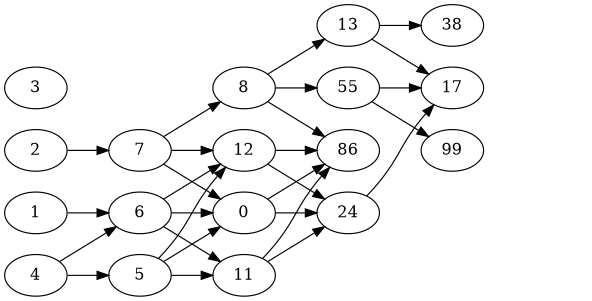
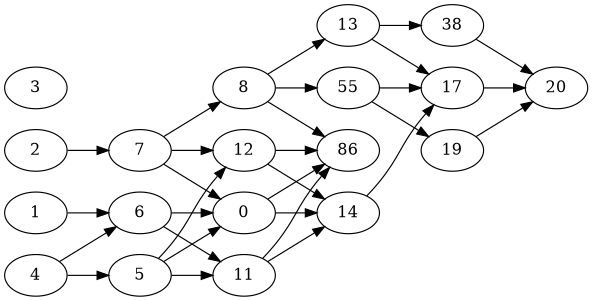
none -> (556, 88)
(452, 150) -> (452, 150)
(185, 186) -> none
(348, 213) -> (348, 213)
